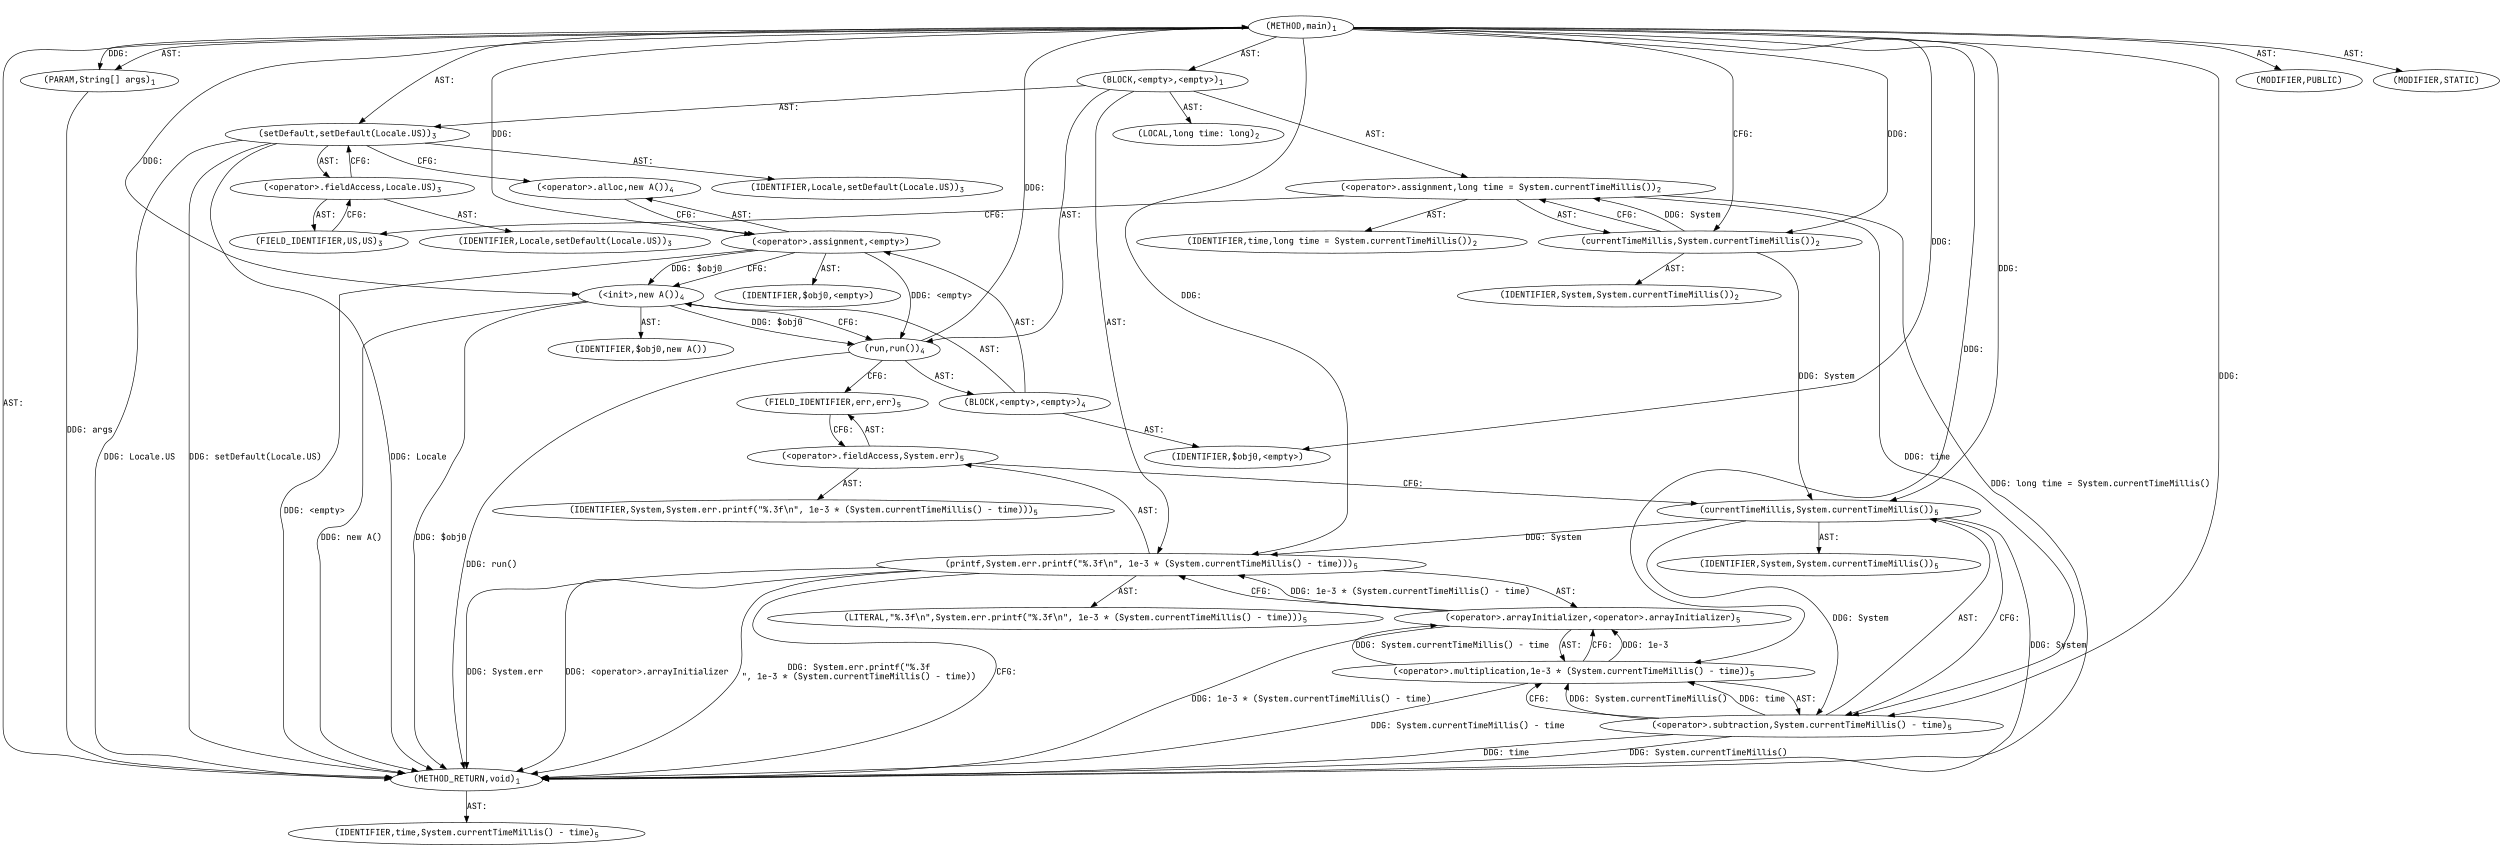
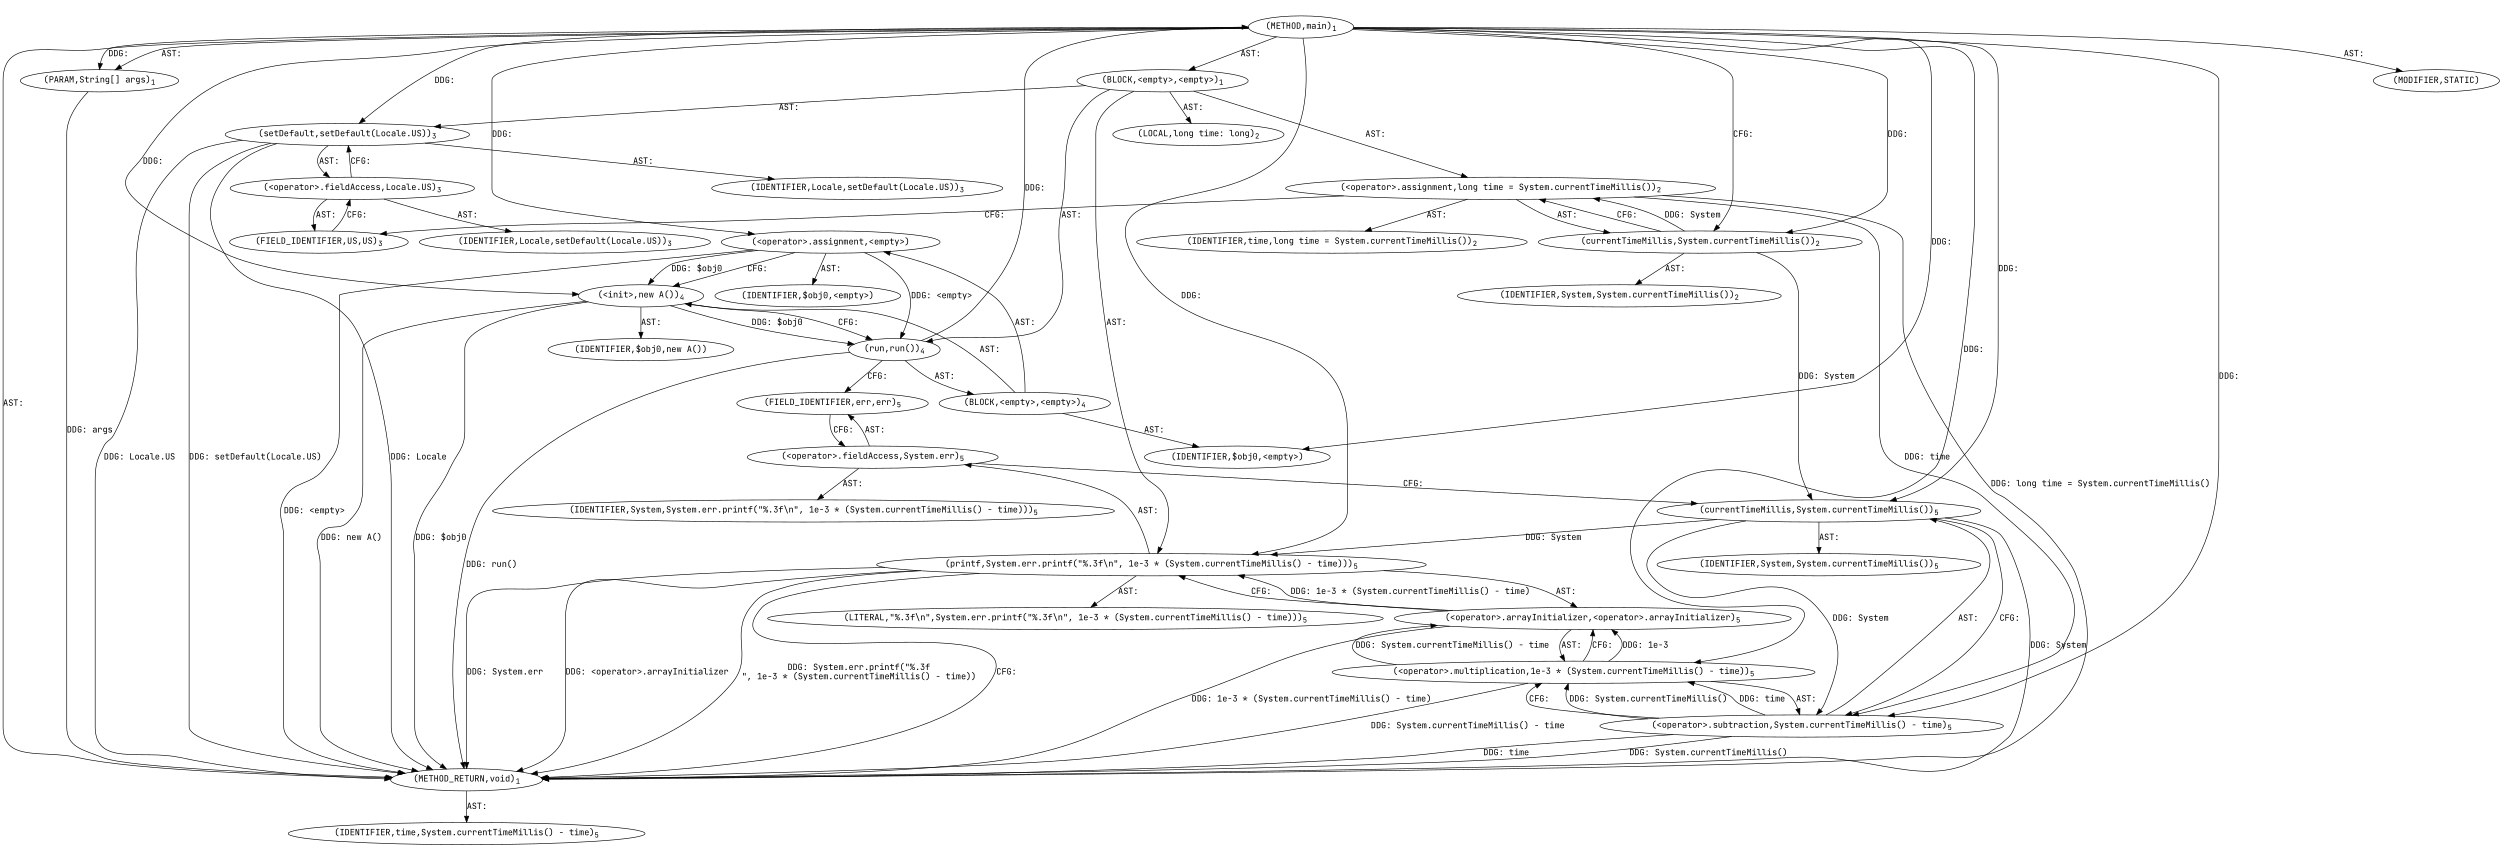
(447, 81) -> (447, 81)
(2299, 81) -> none
(605, 188) -> none
